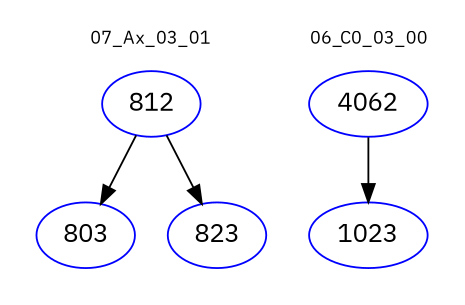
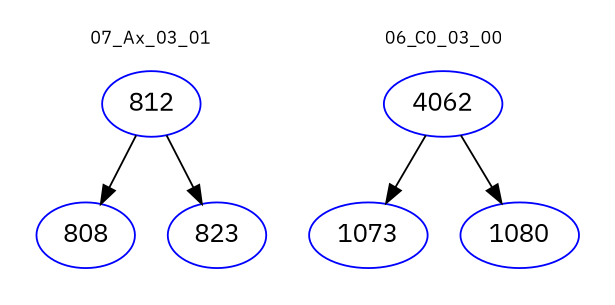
(86, 235) -> (86, 235)
(368, 235) -> (368, 235)
none -> (520, 235)
